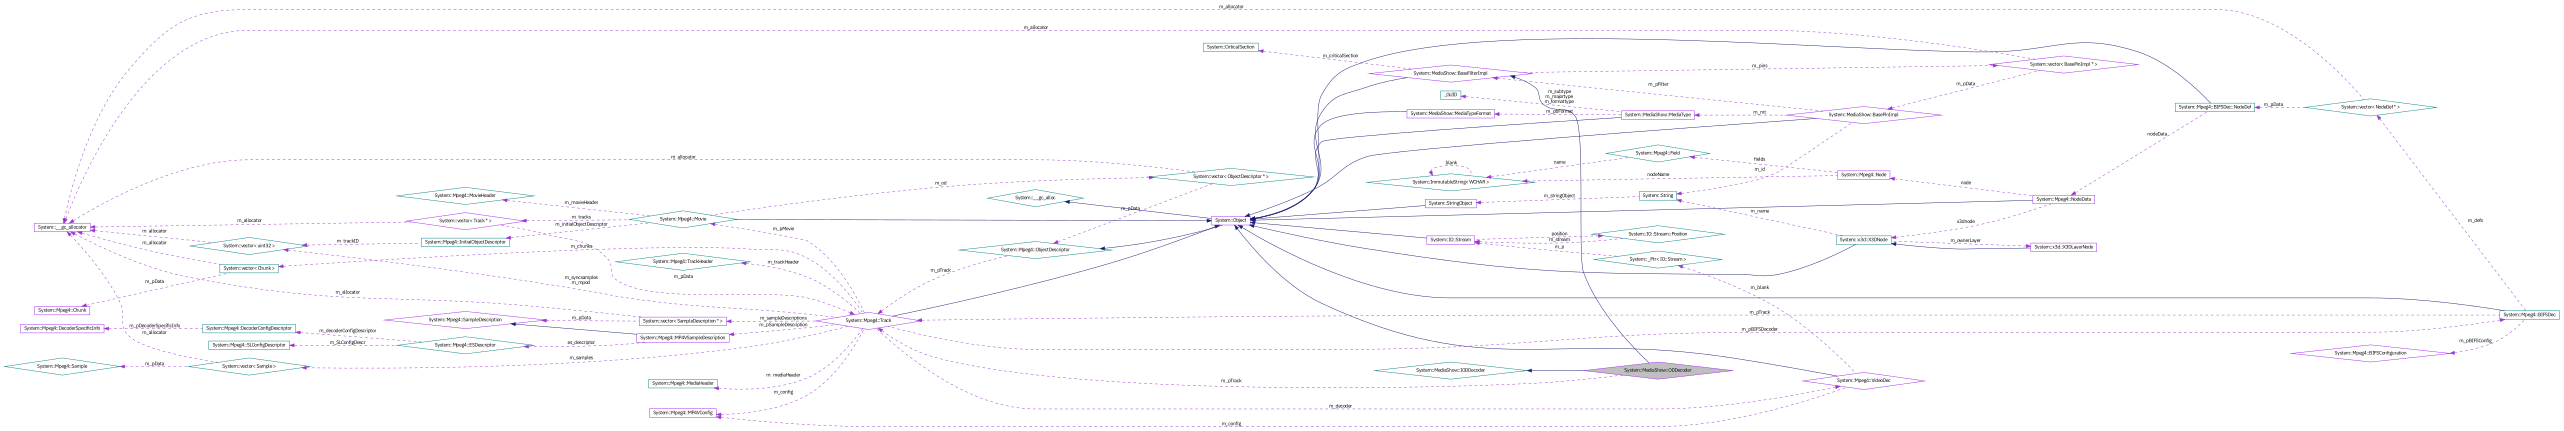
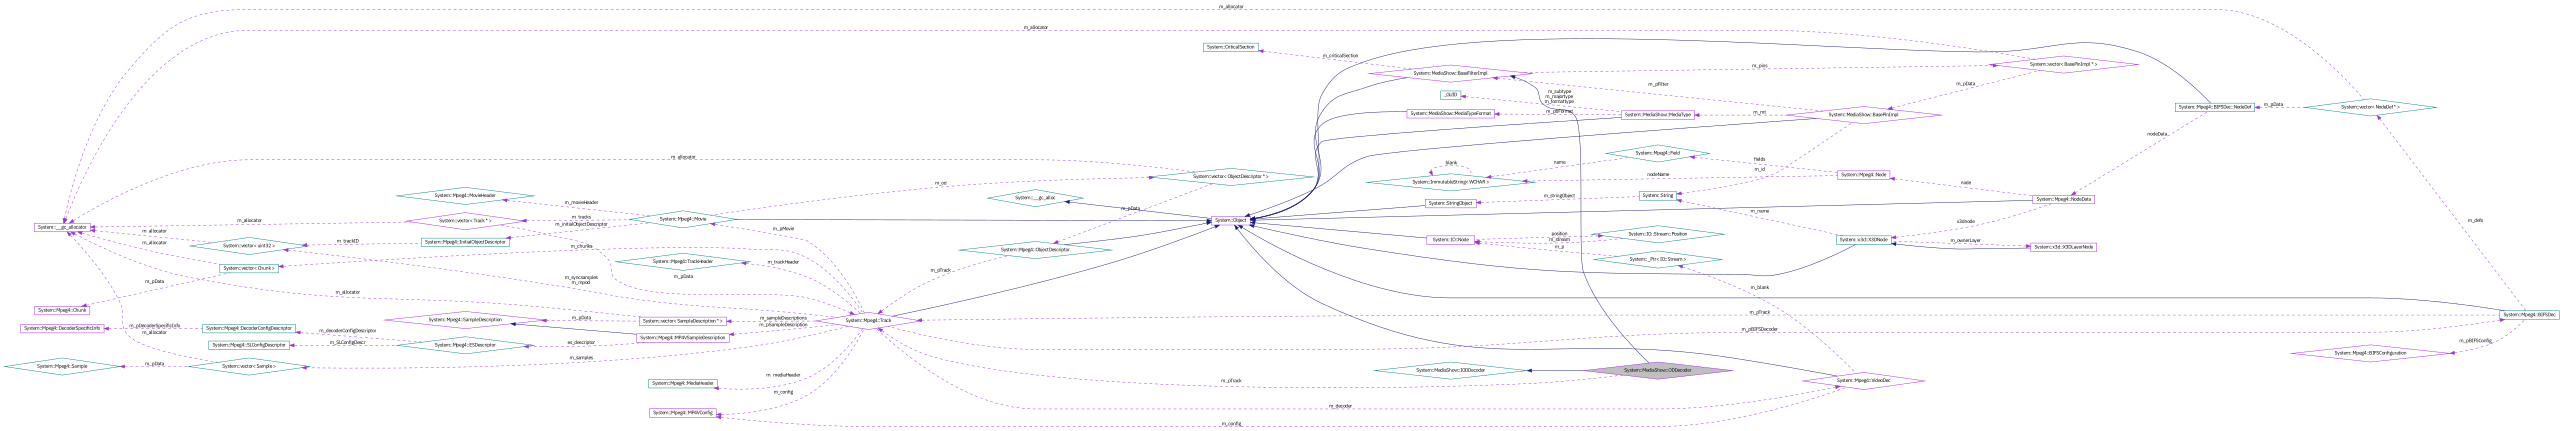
(1164, 240) -> (1136, 236)
(1451, 240) -> (1451, 240)
